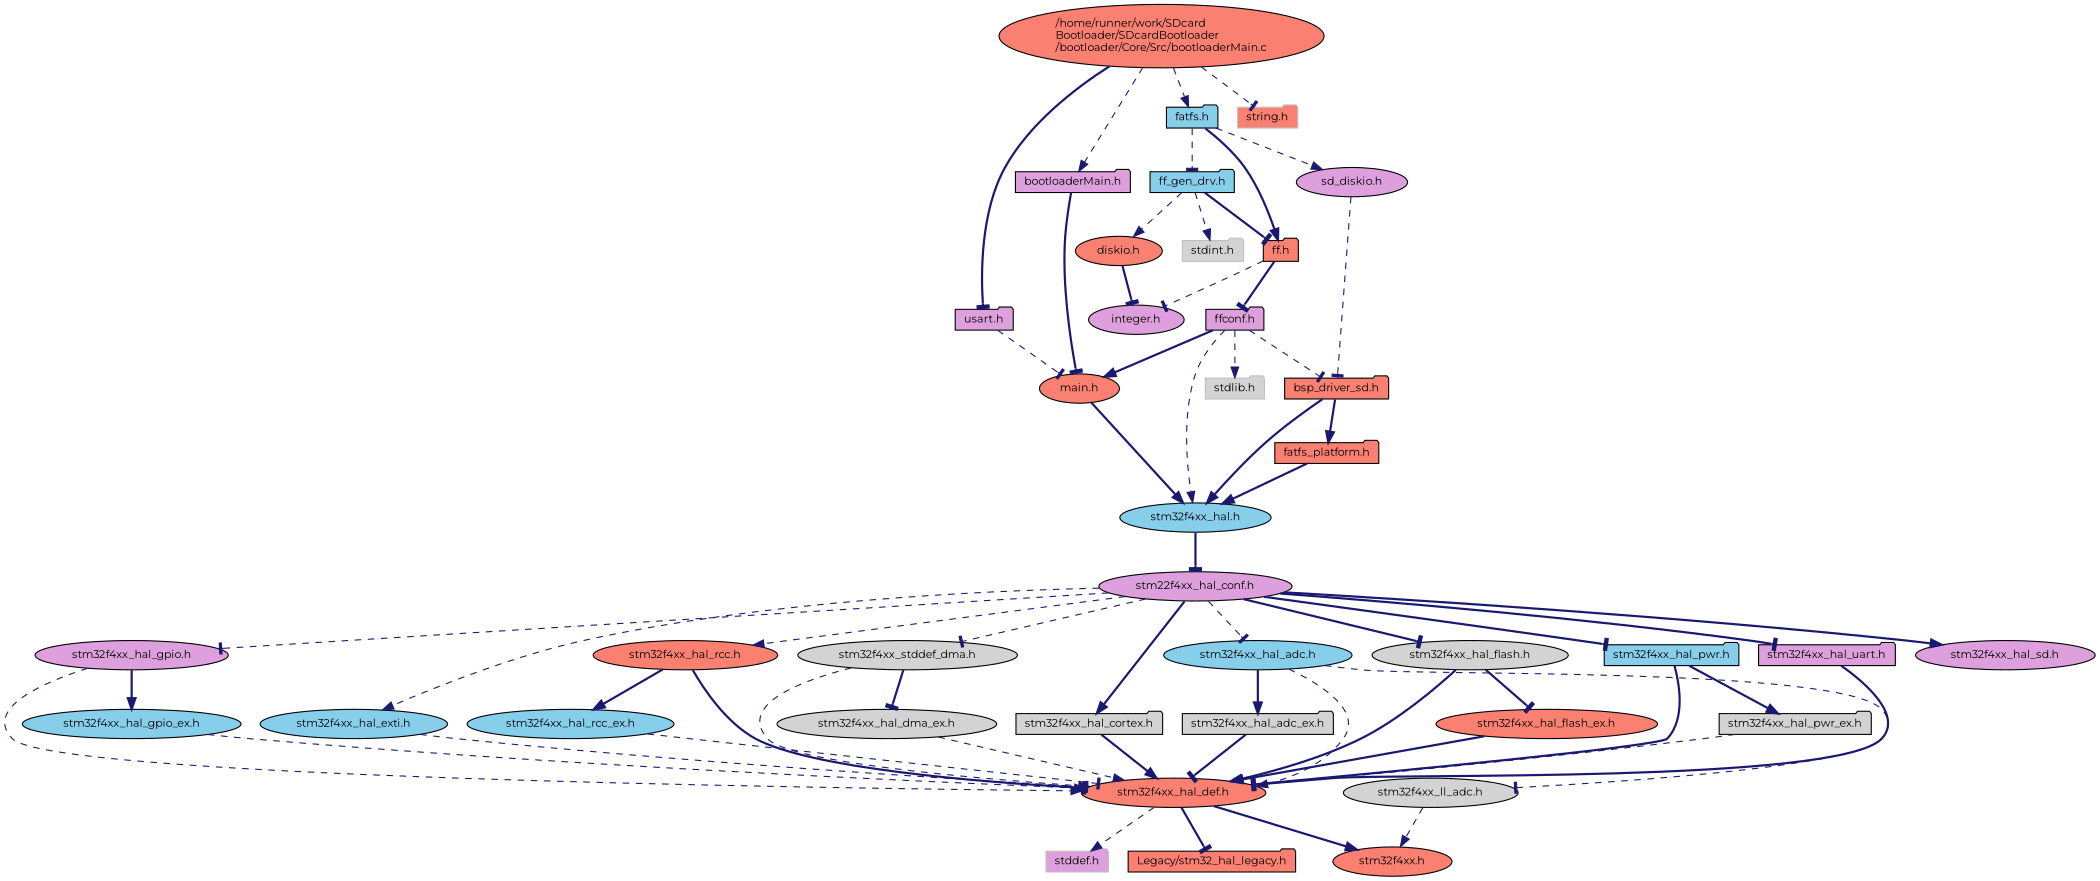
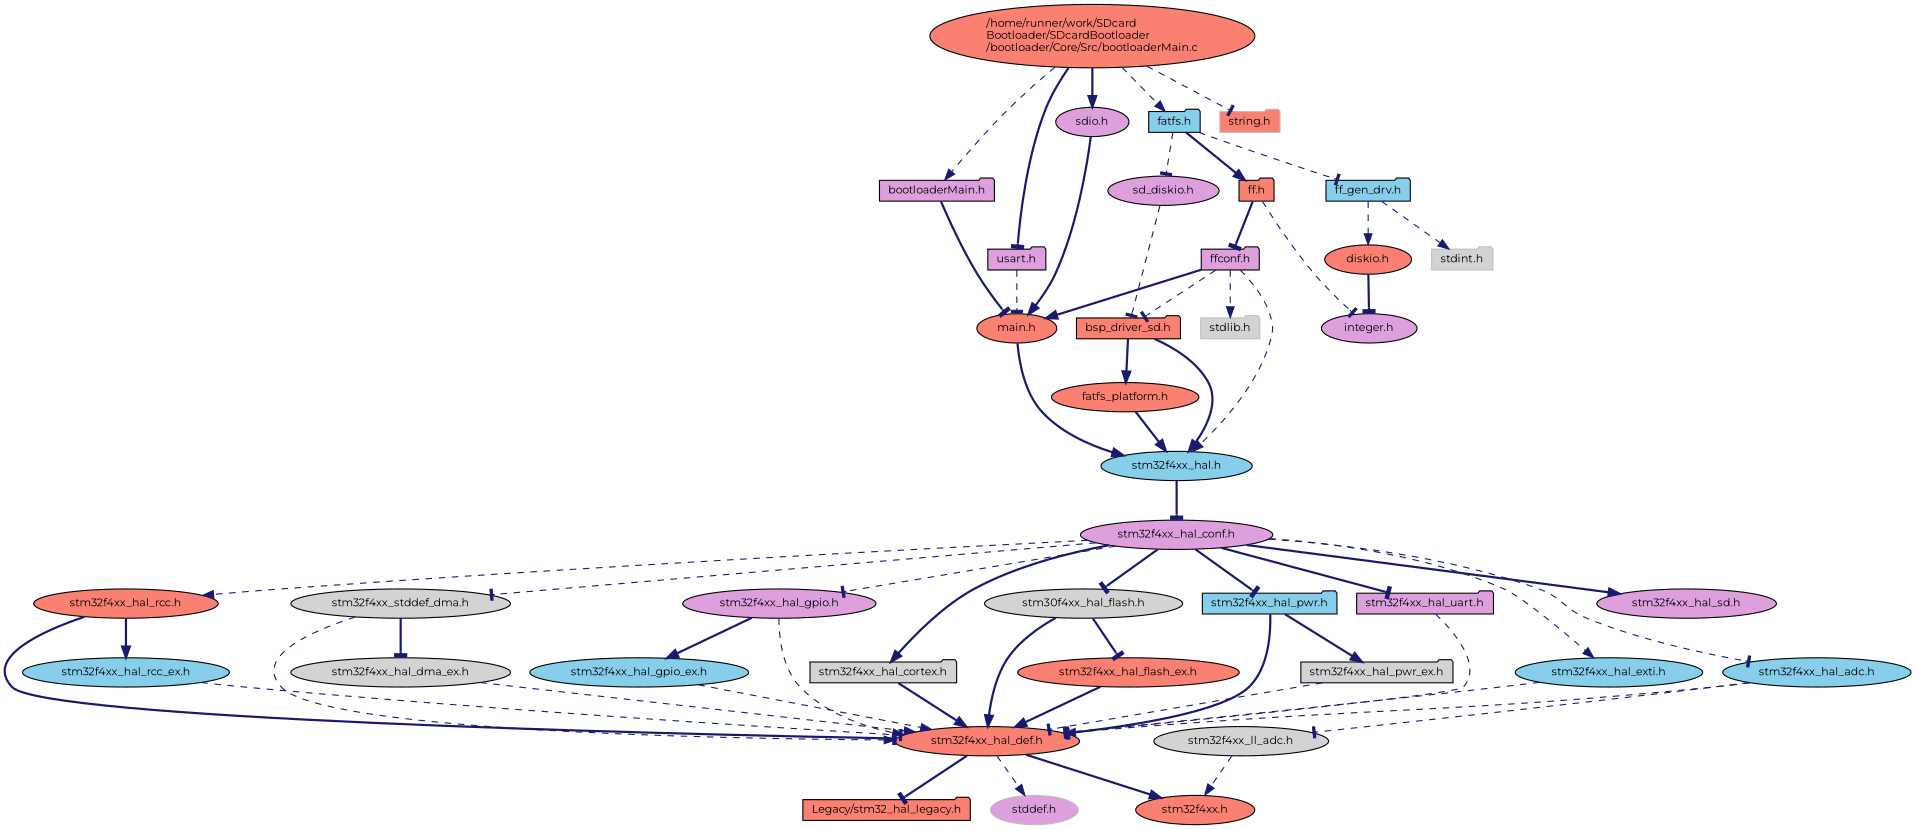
none -> (1092, 122)
(1264, 147) -> (1170, 152)
(1234, 215) -> none
(1327, 453) -> (1125, 397)
(1195, 586) -> (1177, 535)
(1470, 655) -> (1084, 604)
(1258, 724) -> none
(1618, 773) -> (1309, 708)
(1077, 862) -> (1034, 810)
